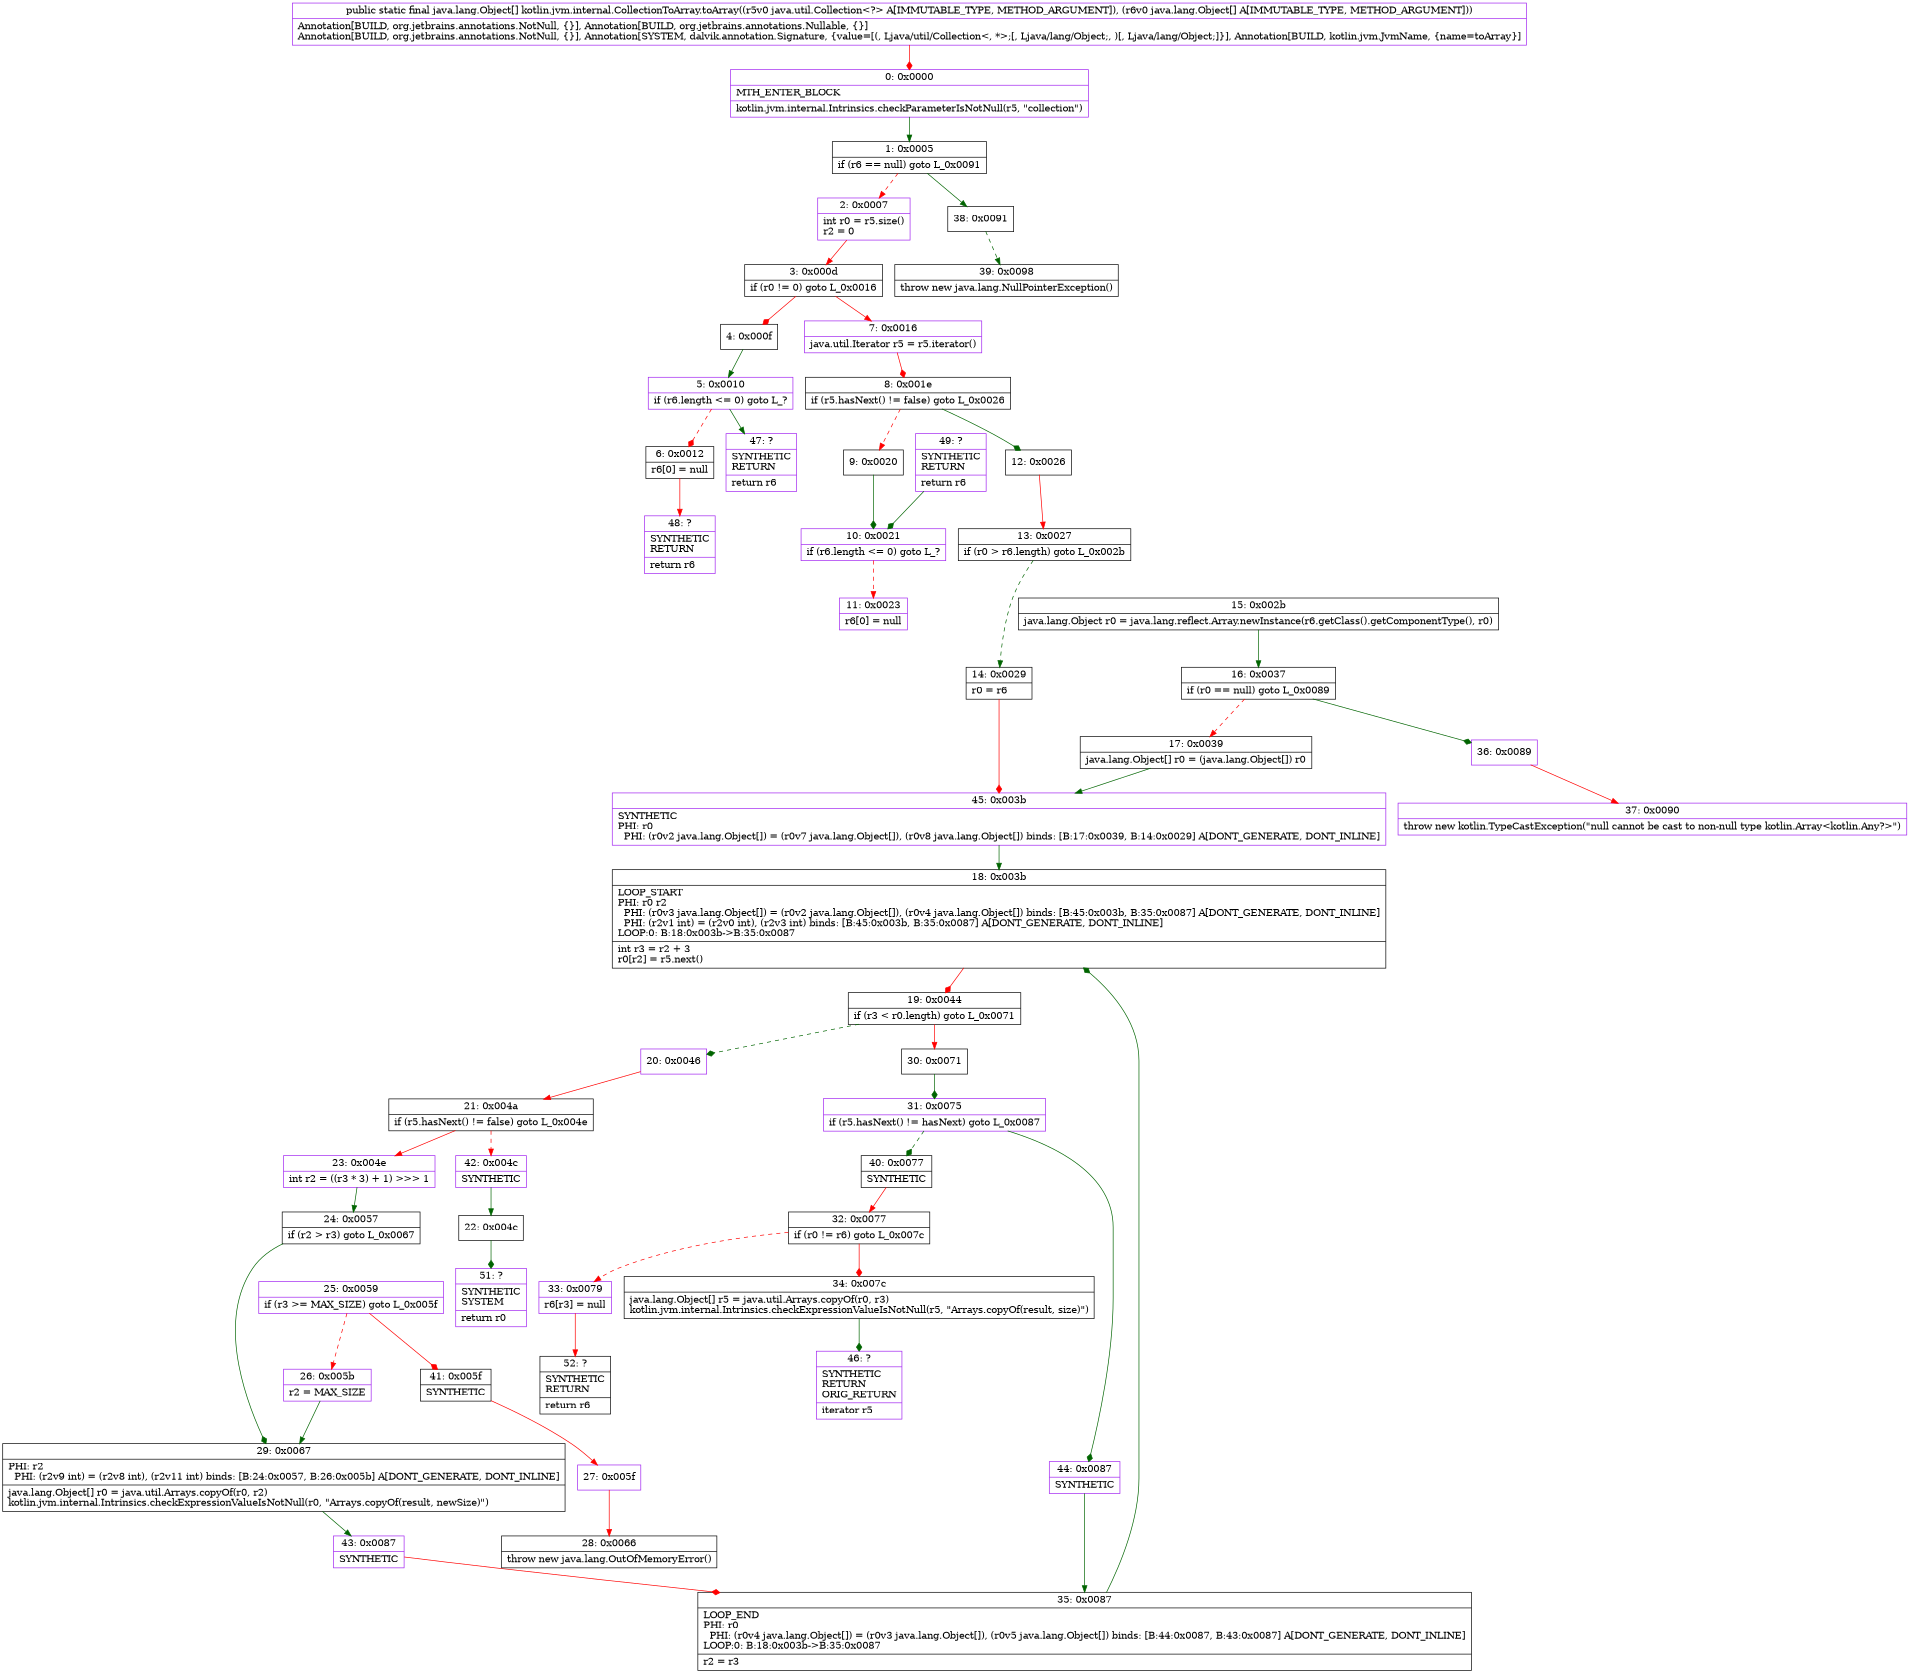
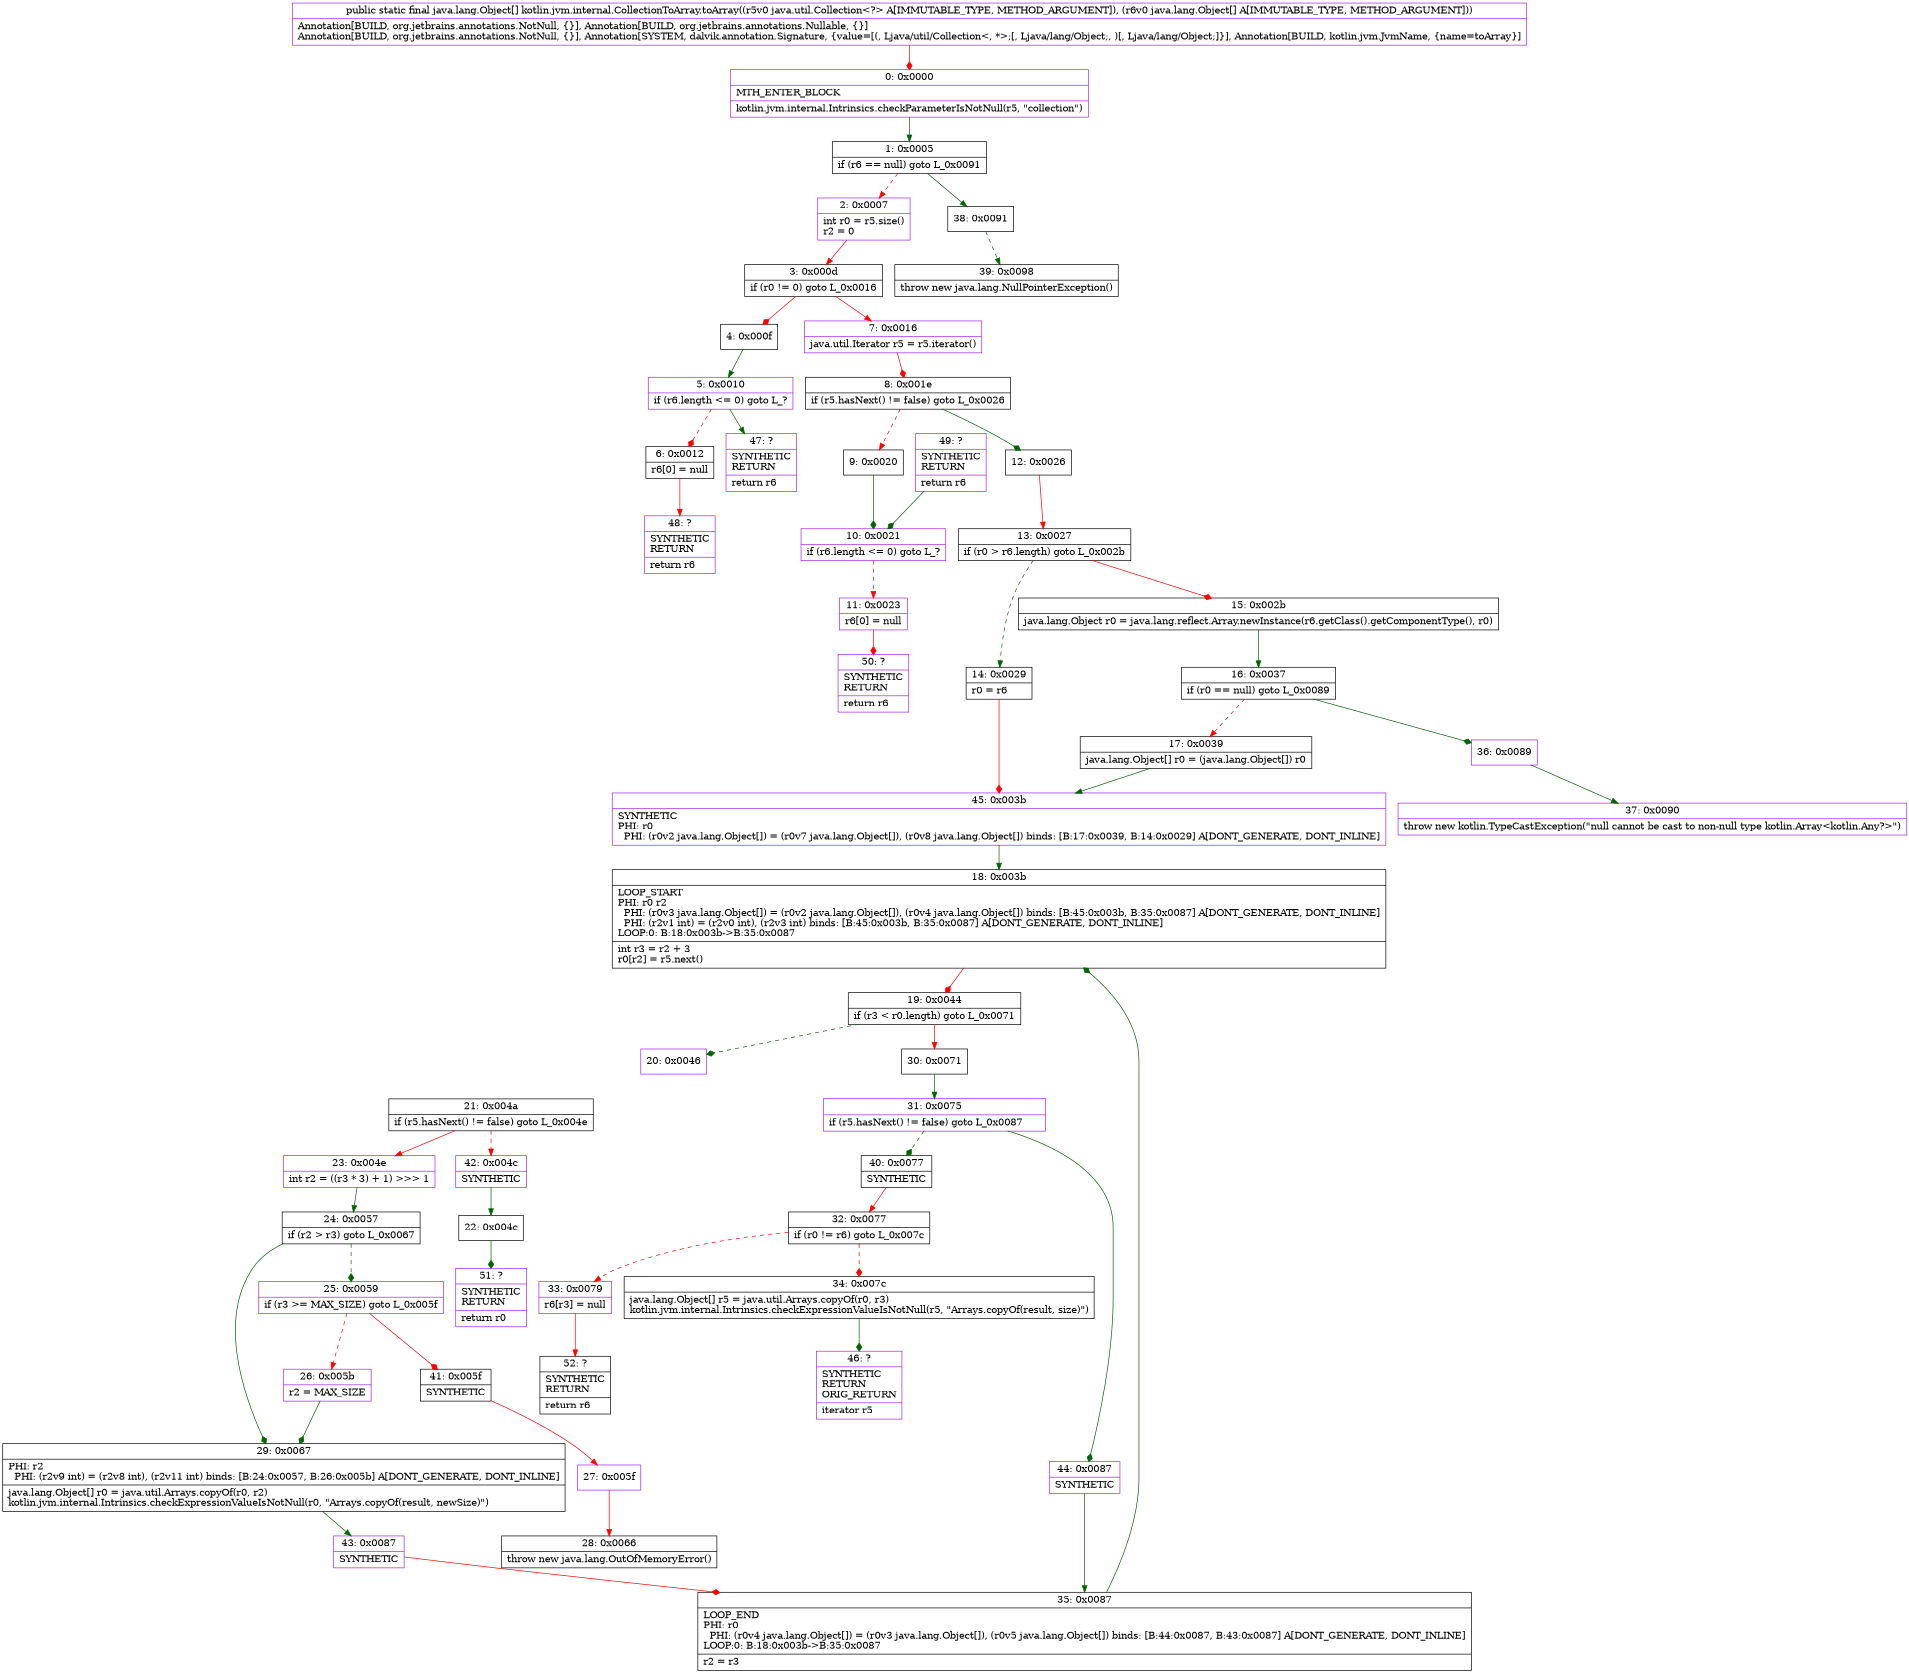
none -> (1148, 578)
none -> (873, 683)
(1571, 783) -> (1571, 783)
(935, 1083) -> (935, 1083)
(595, 1084) -> none
(935, 1123) -> (926, 1123)
(859, 1256) -> (859, 1256)
none -> (351, 1259)
(483, 1302) -> (483, 1302)
(311, 1419) -> (311, 1419)
